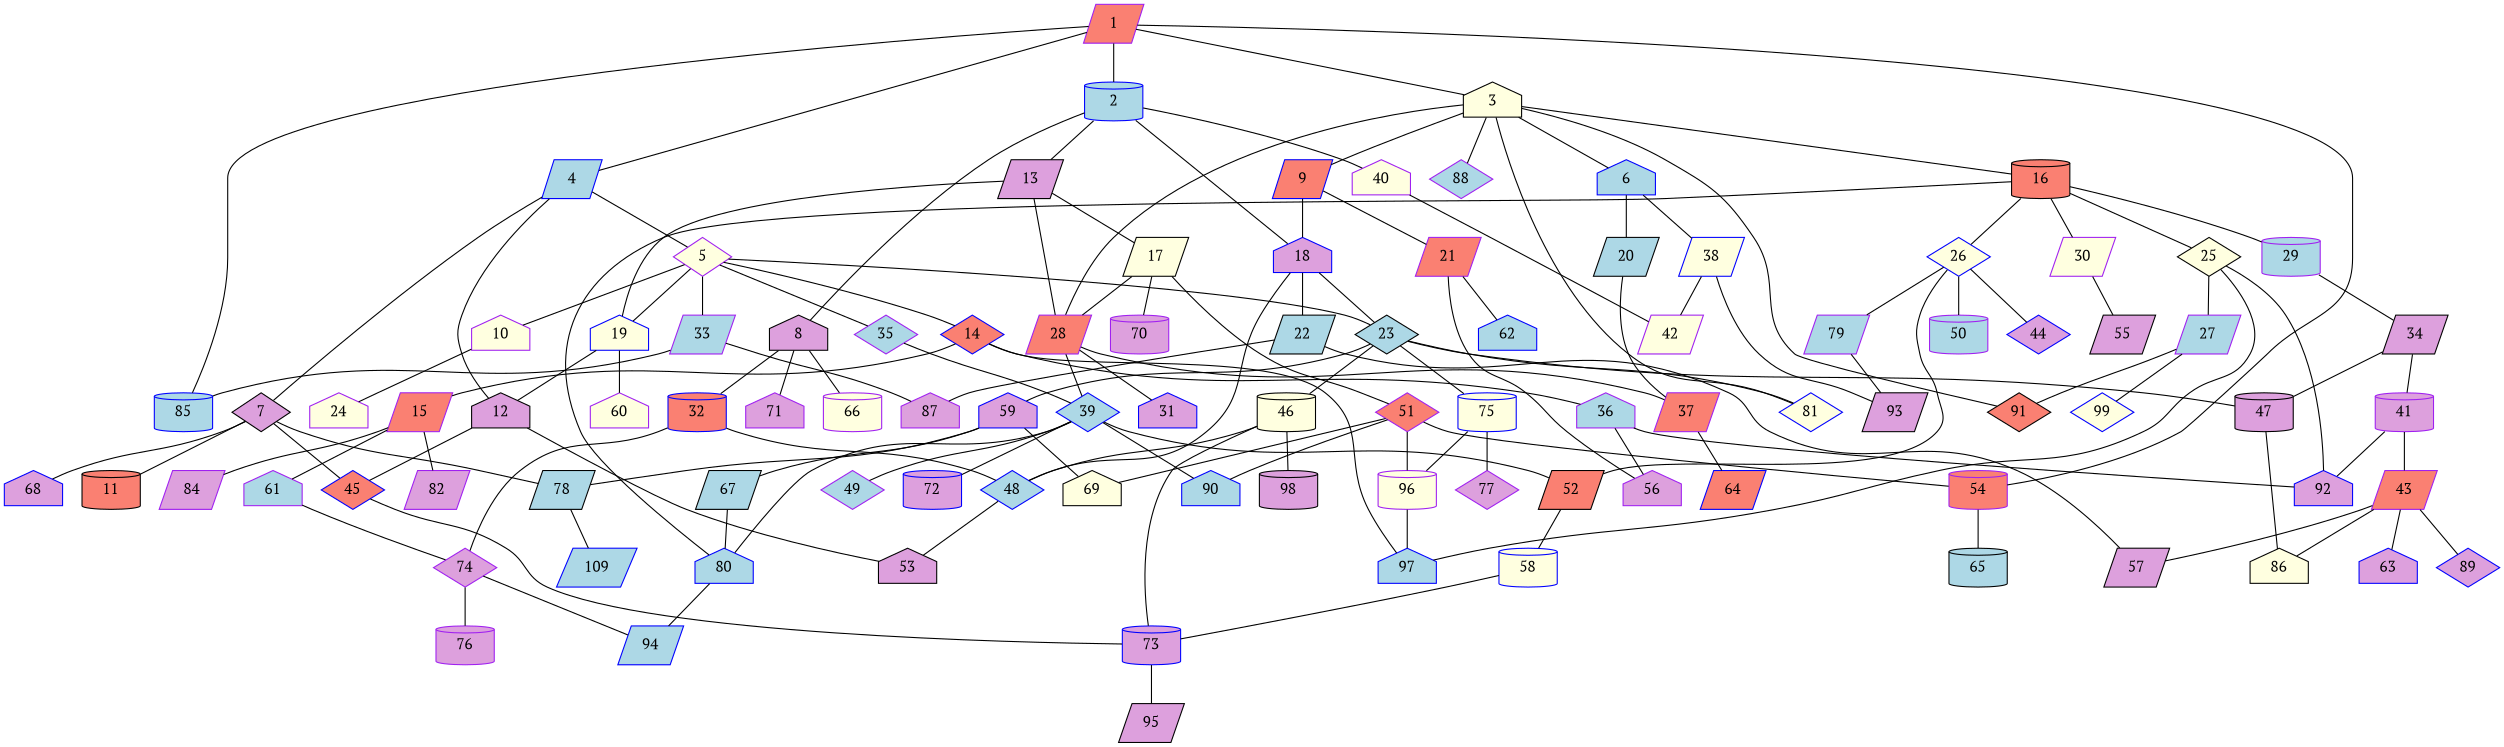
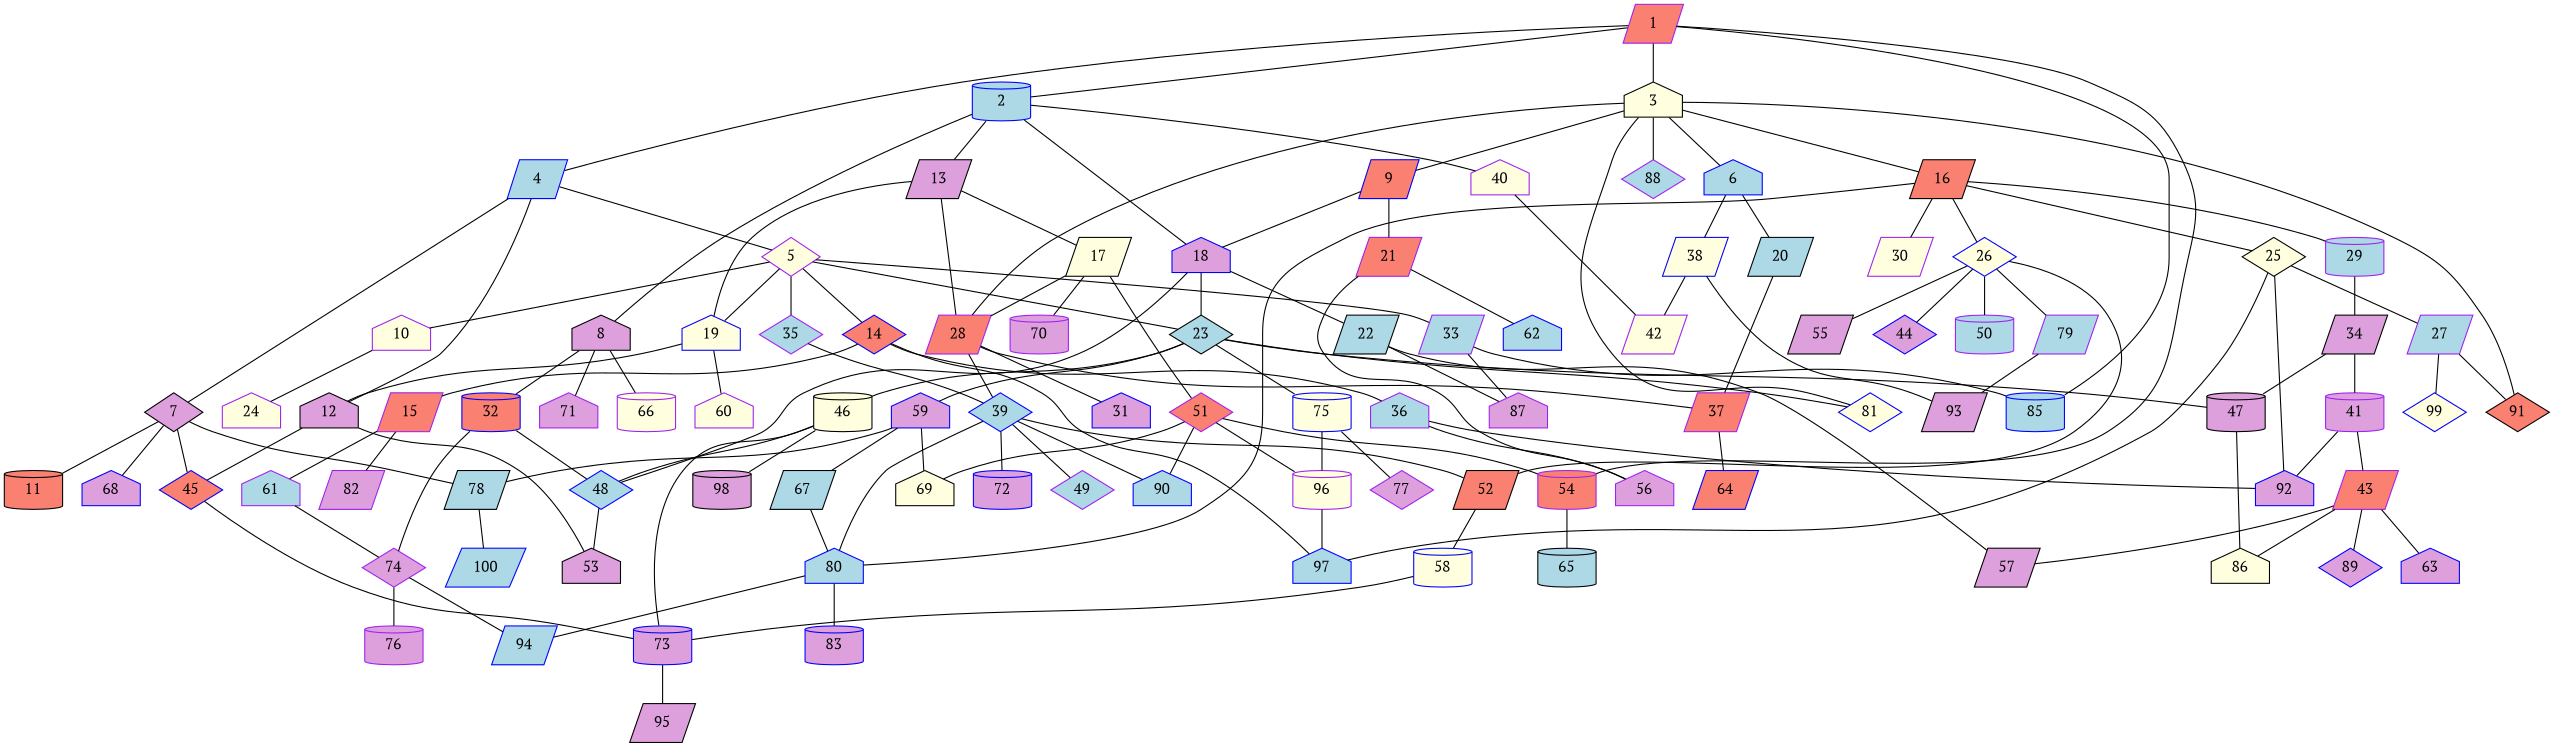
(2041, 179) -> (1942, 179)
(2103, 296) -> (1910, 292)
(192, 490) -> none
(597, 568) -> (486, 568)
none -> (834, 645)
